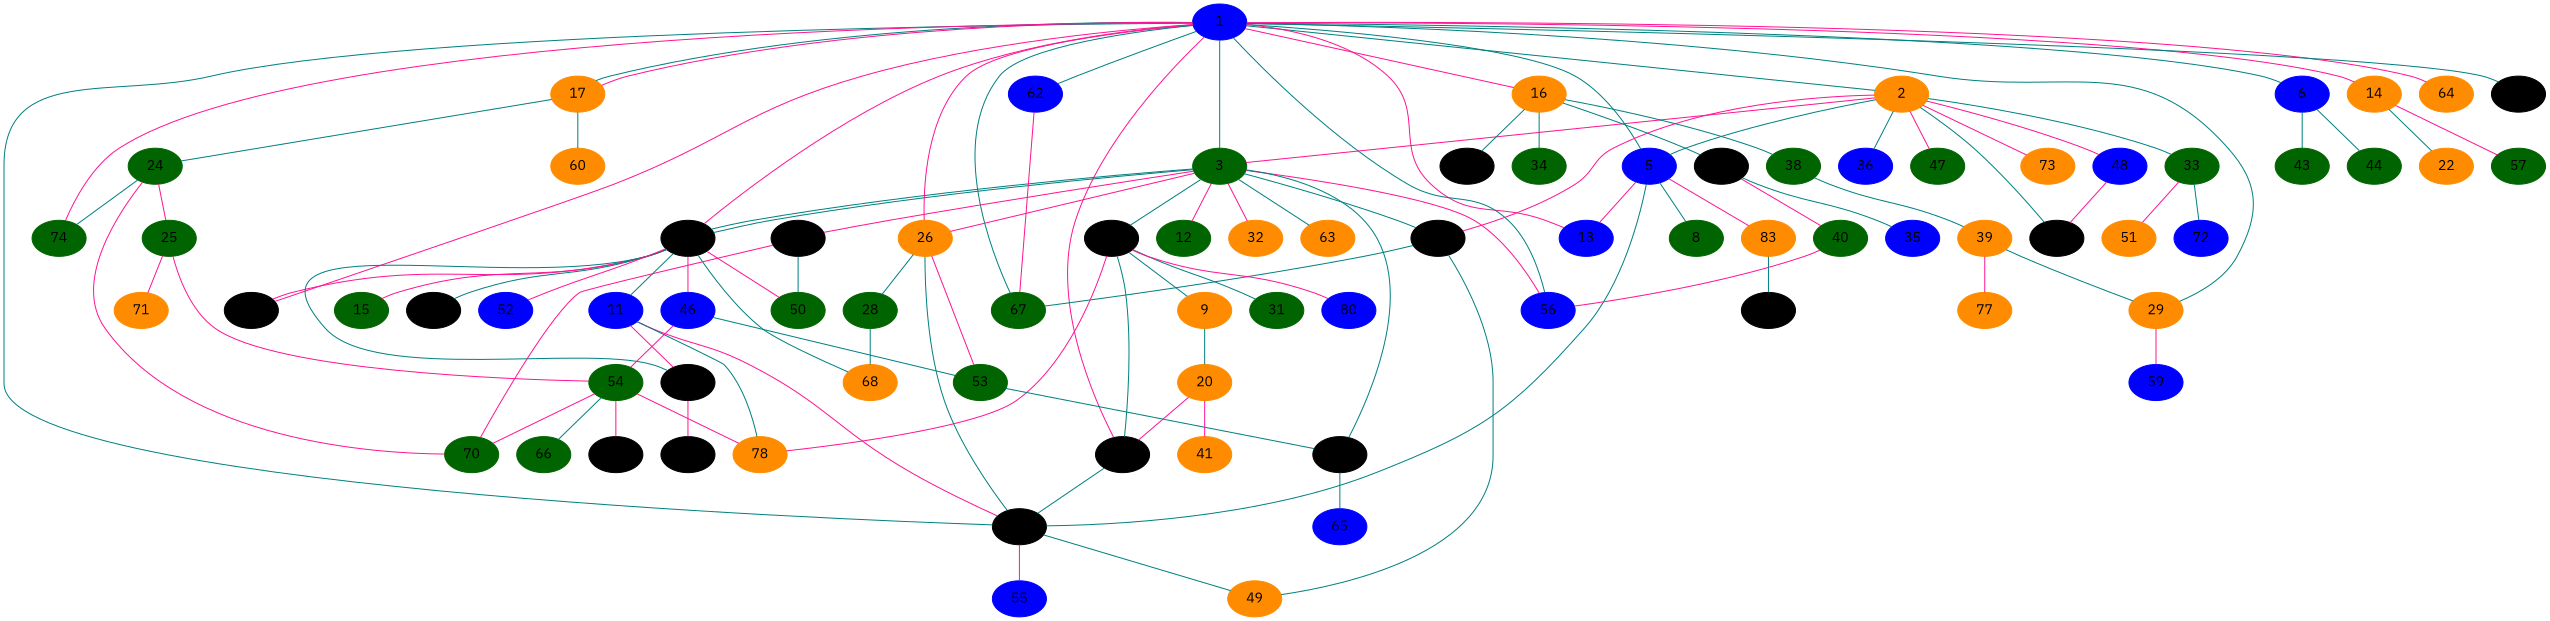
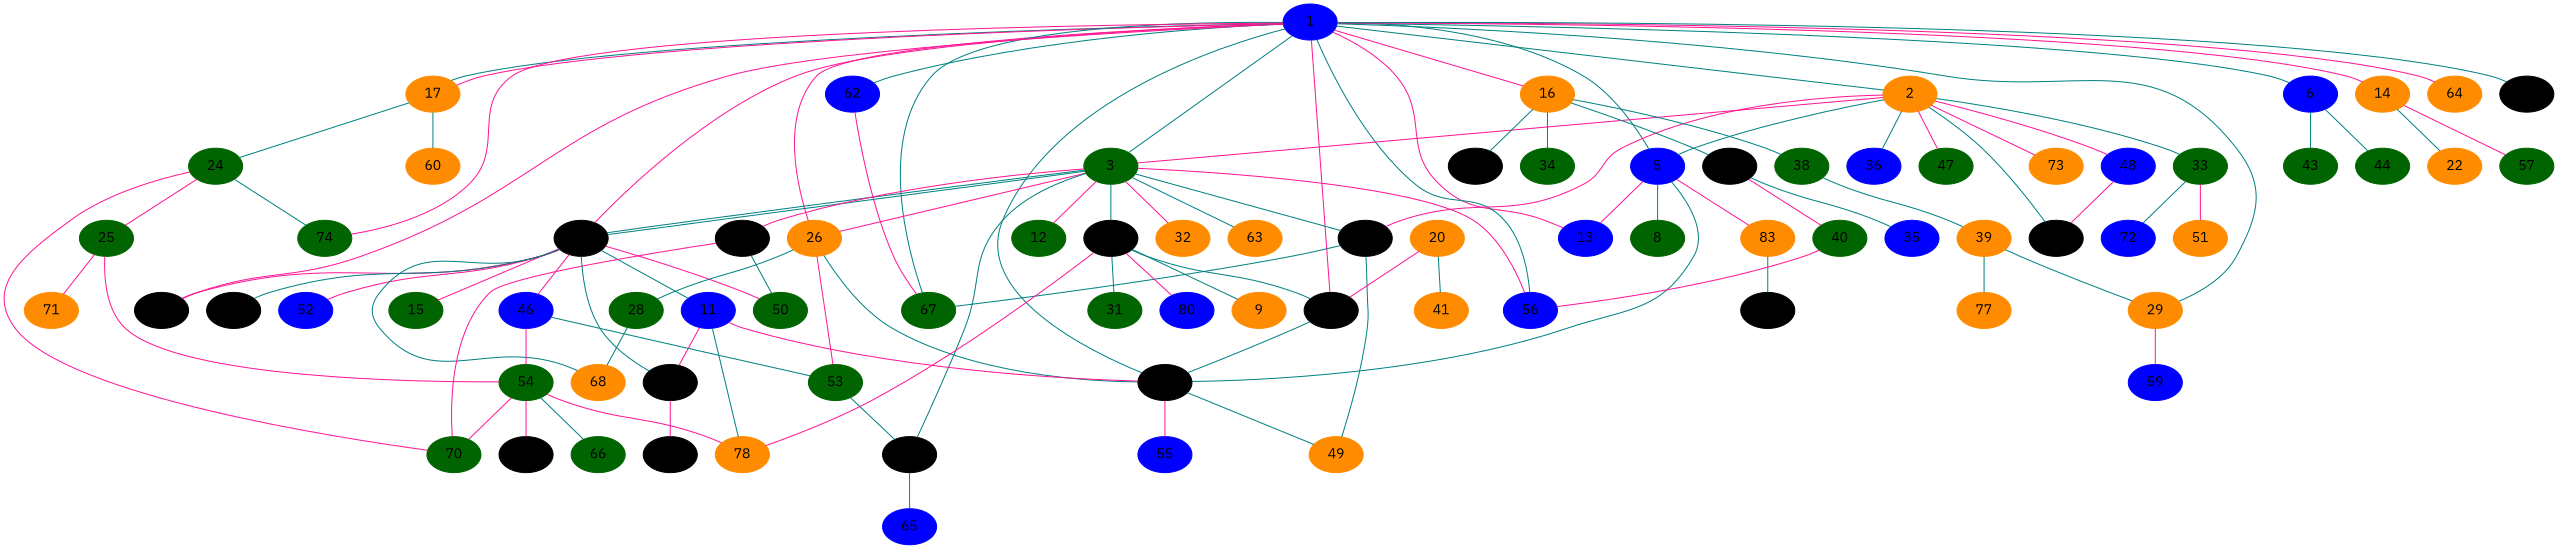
(1985, 274) -> (1984, 274)
(1205, 347) -> none
(1205, 419) -> (1439, 274)
